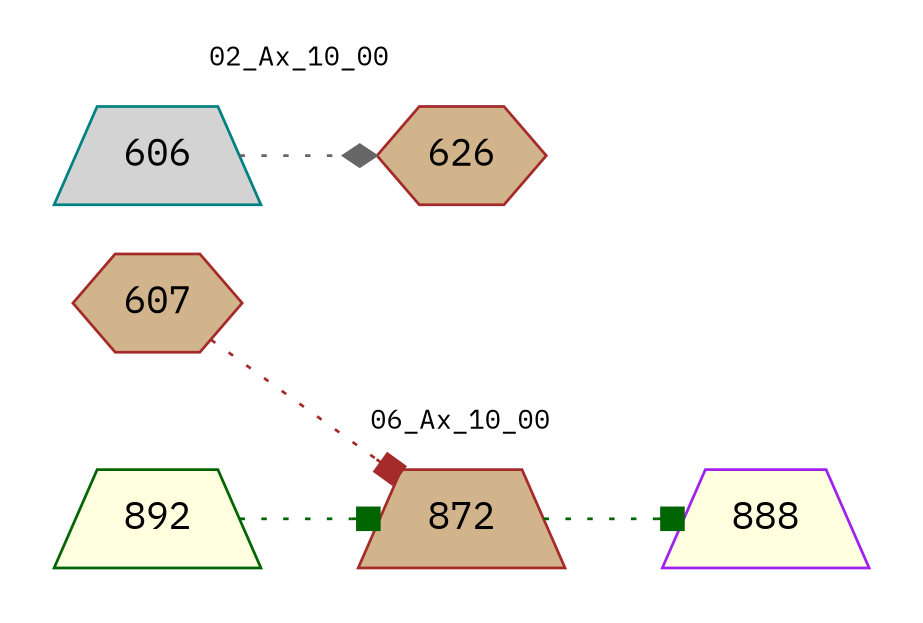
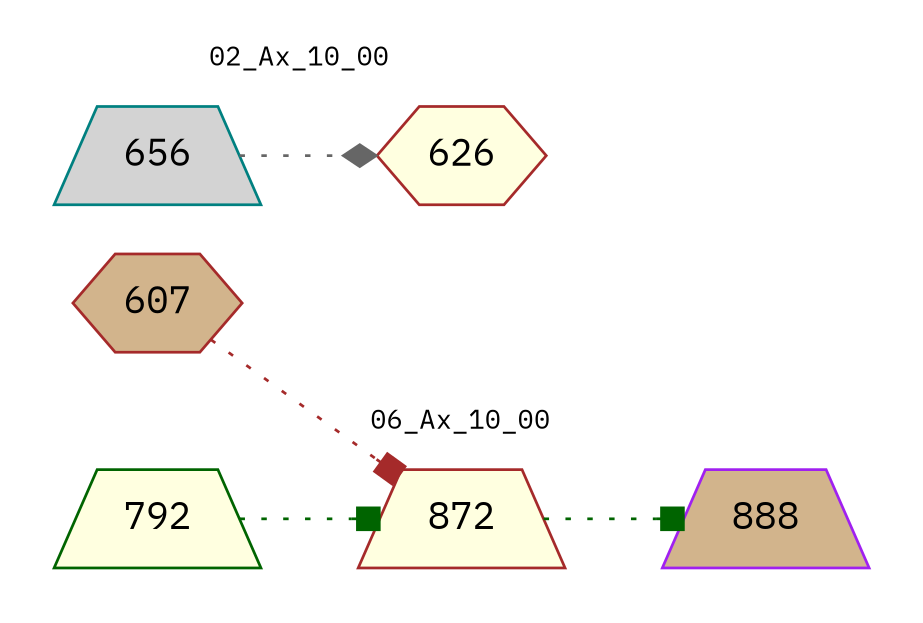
(158, 156) -> (158, 156)
(462, 156) -> (462, 156)
(158, 519) -> (158, 519)
(462, 519) -> (462, 519)
(766, 519) -> (766, 519)
